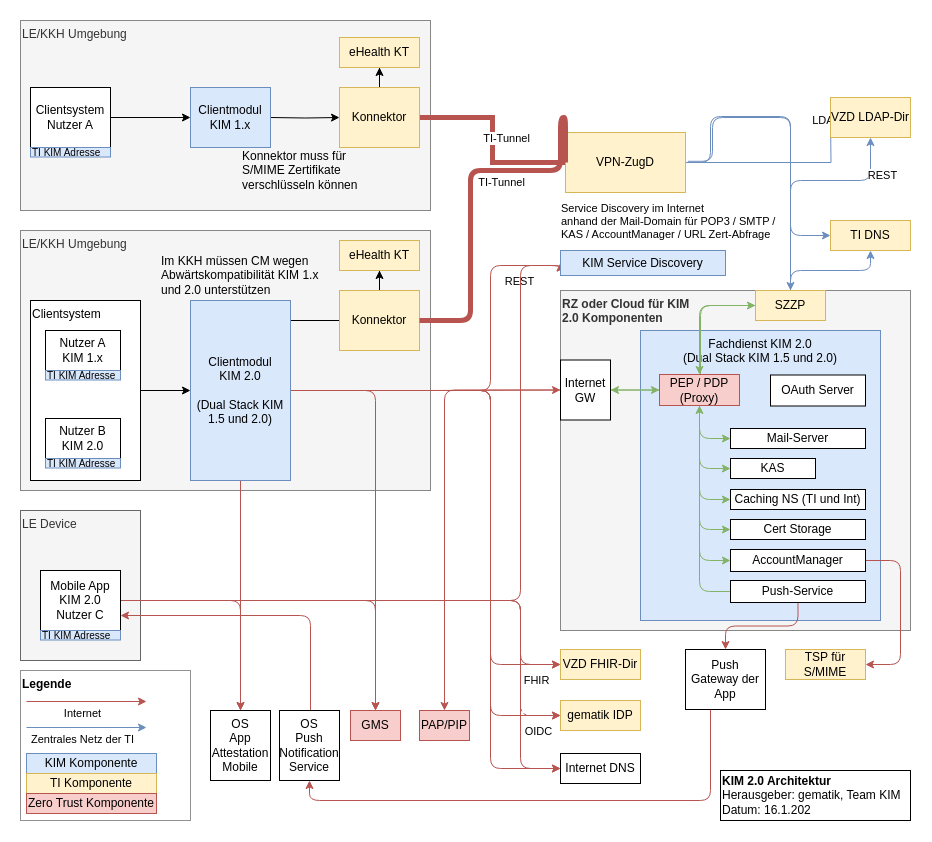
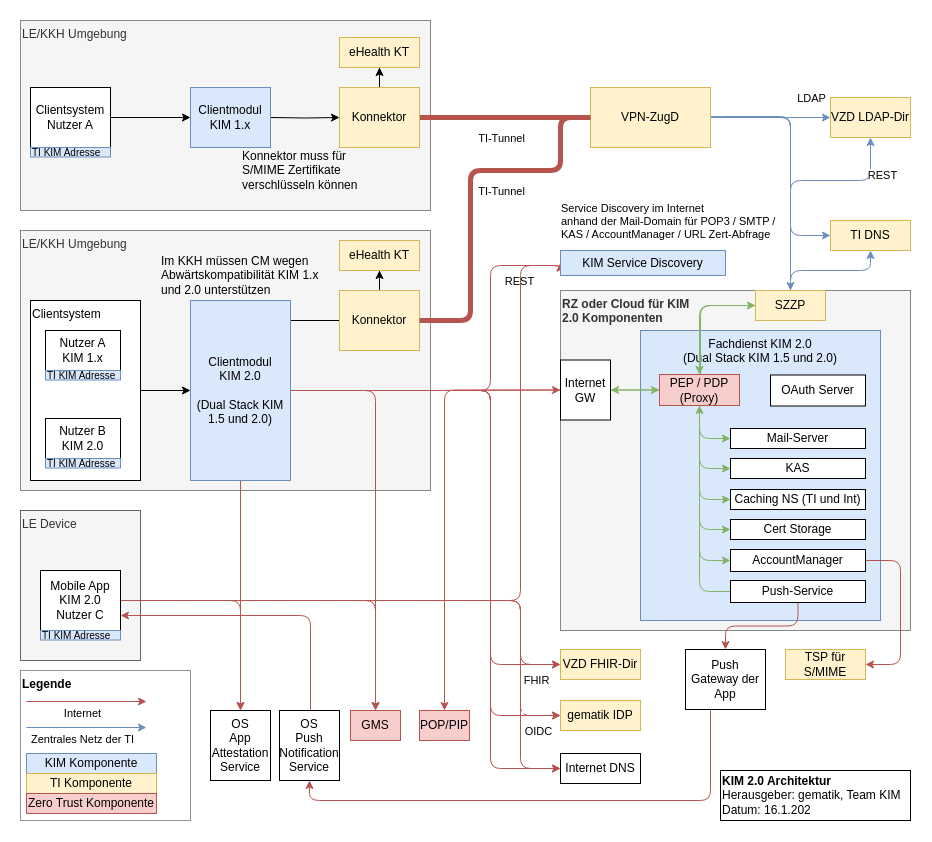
(626, 163) -> (651, 118)
(773, 469) -> (798, 469)
(445, 726) -> (445, 726)
(241, 746) -> (241, 746)
